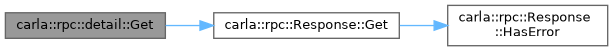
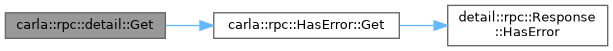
(307, 26) -> (307, 26)
(528, 26) -> (528, 26)
